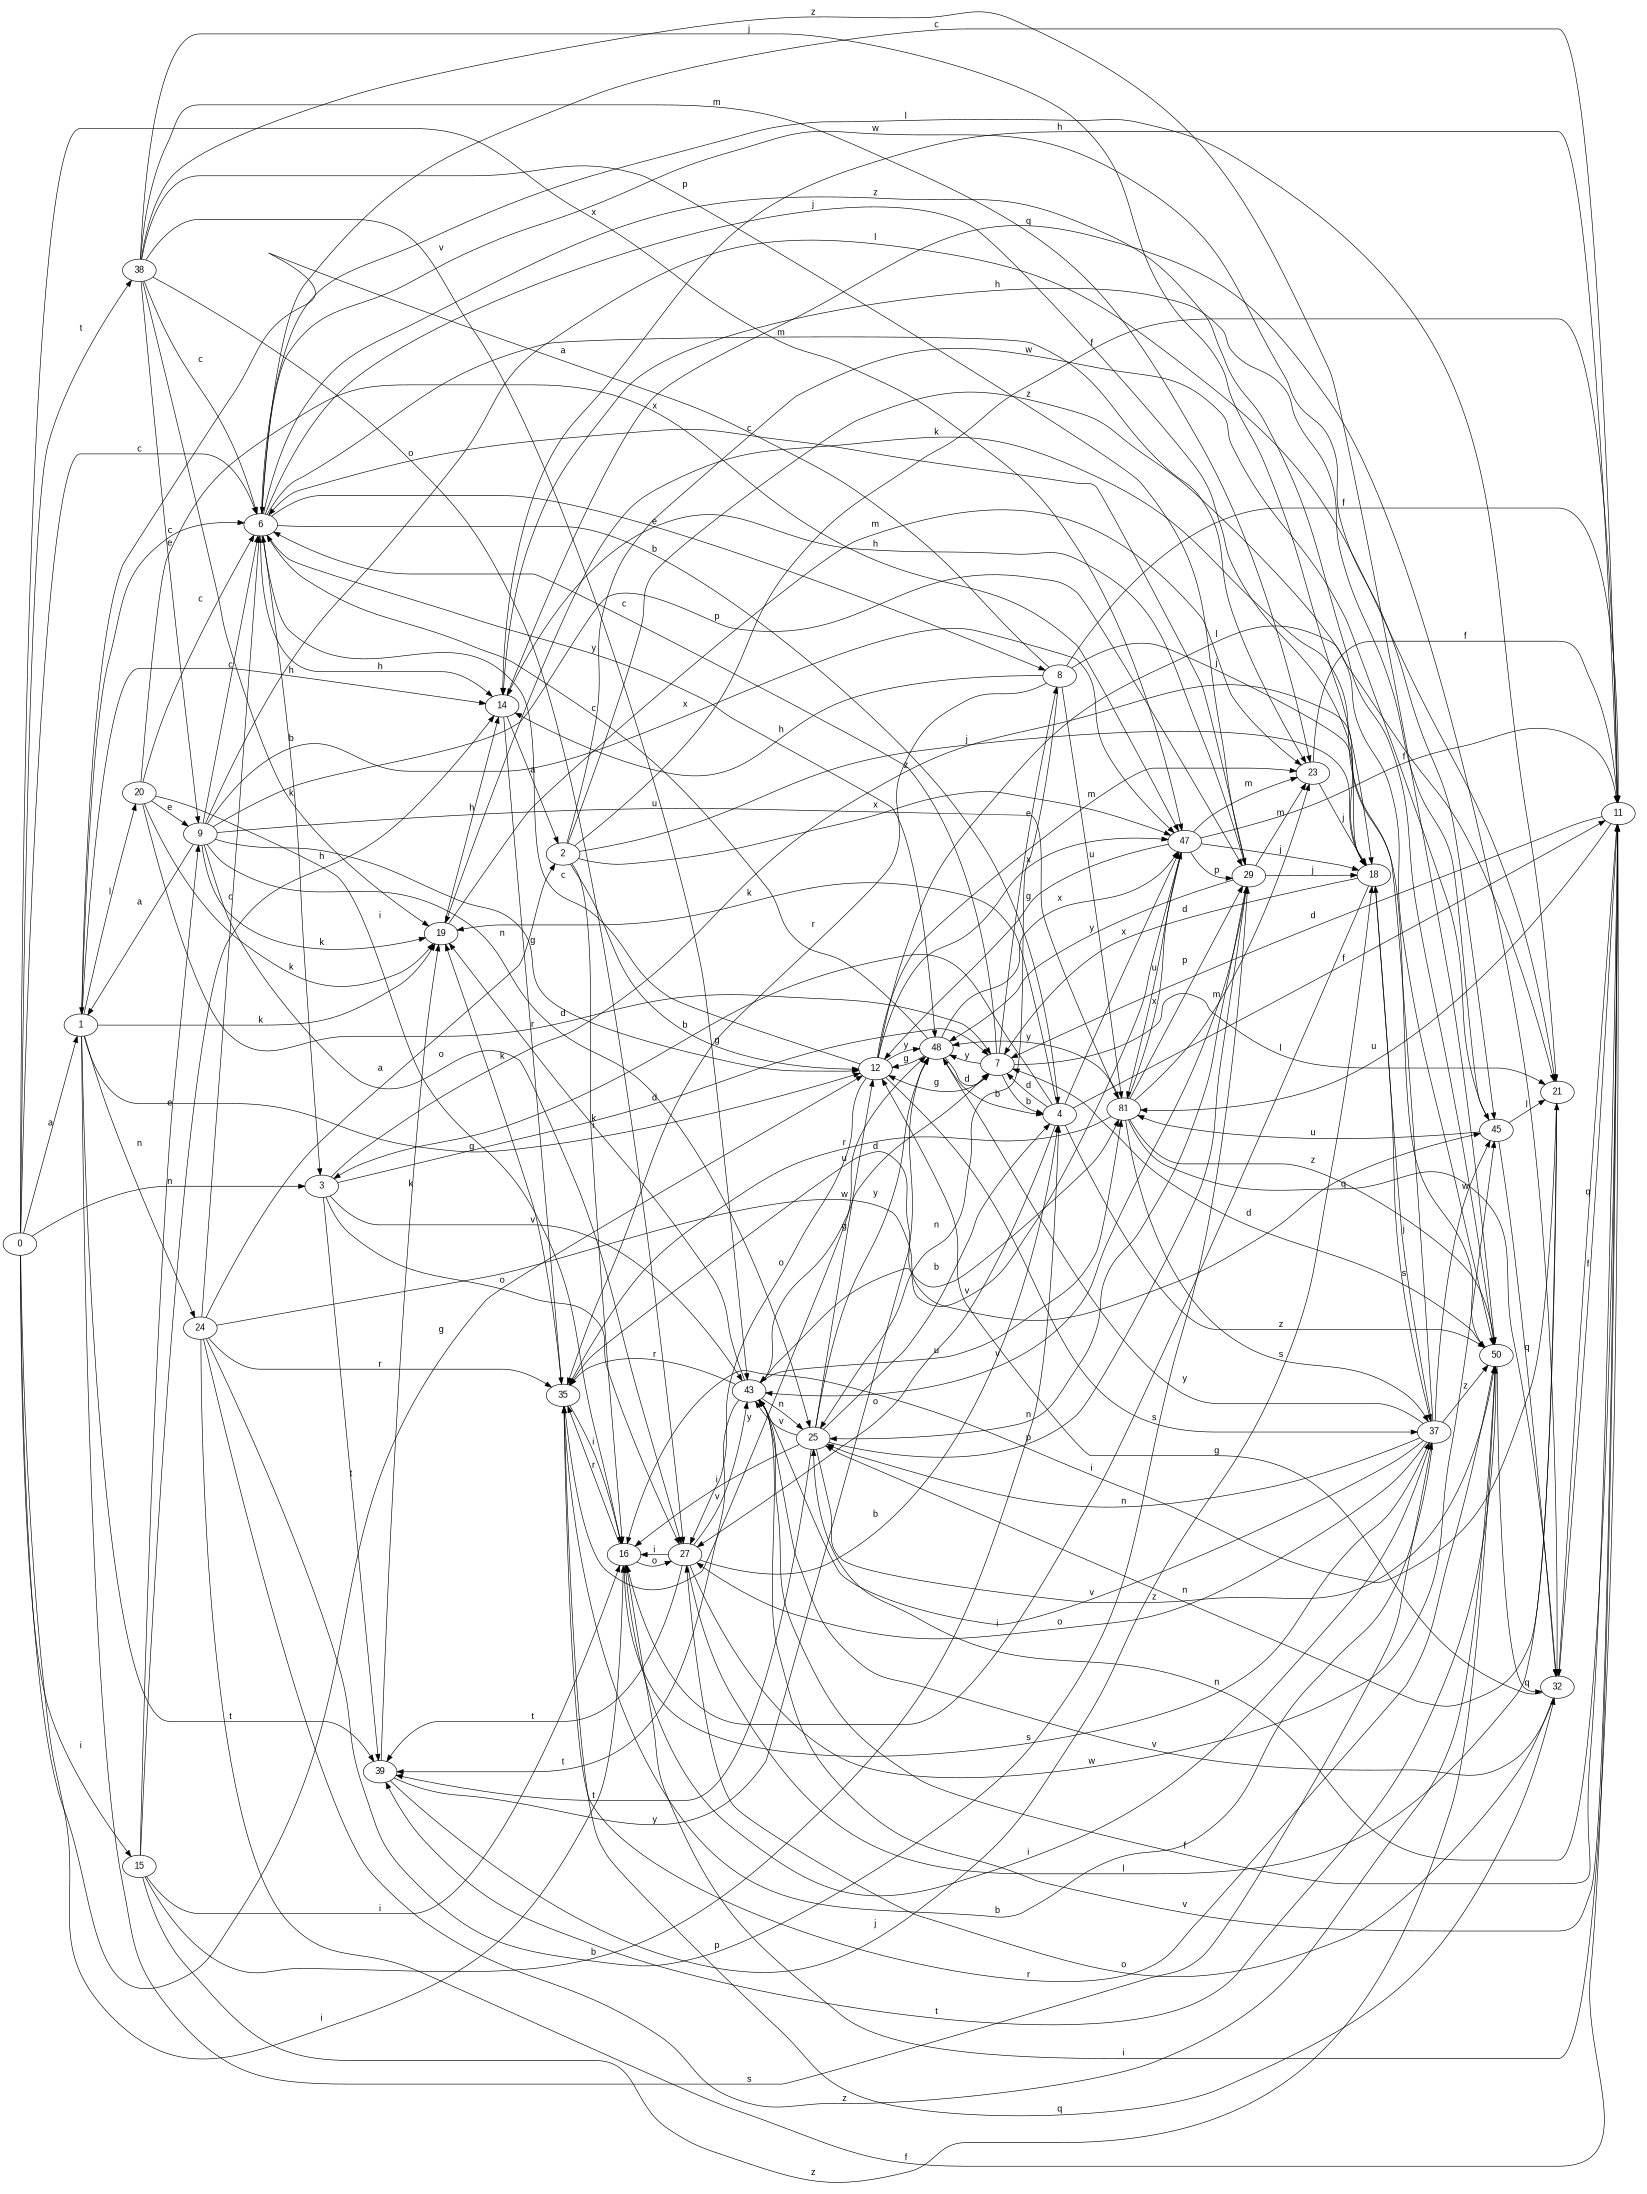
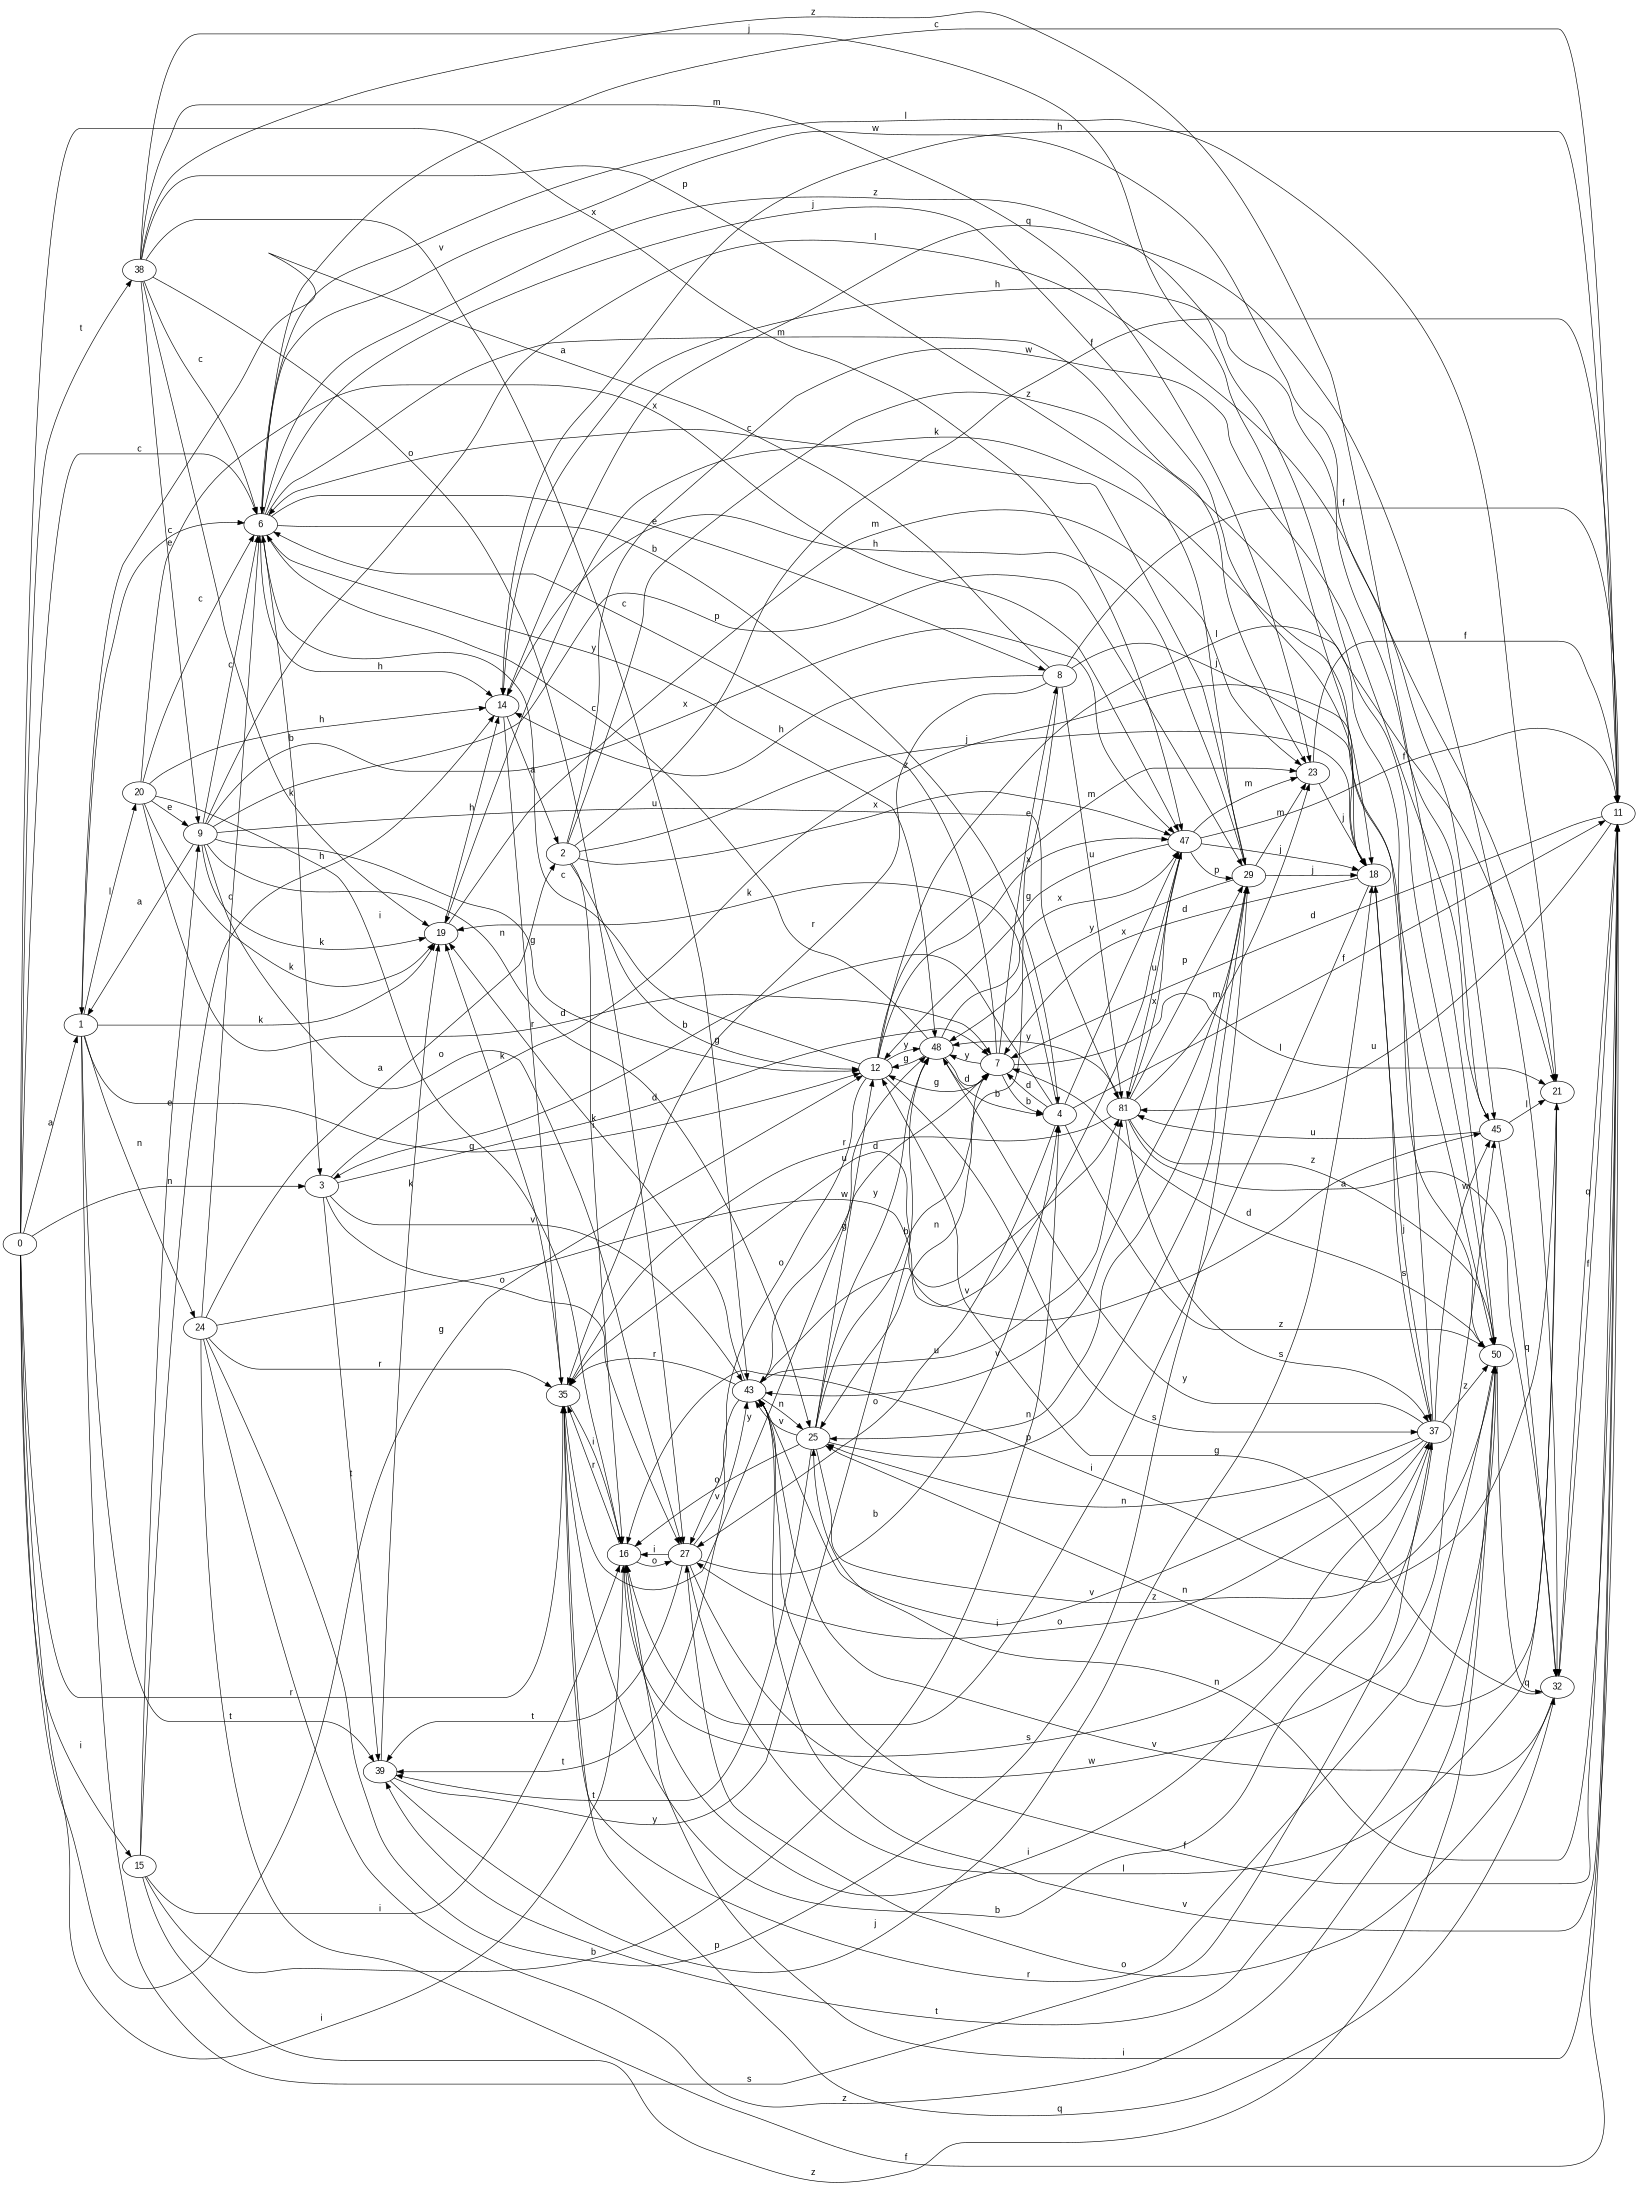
(135, 673) -> (309, 729)
(1343, 1184) -> (1343, 1184)
(941, 1296) -> (903, 1252)
(717, 1480) -> (717, 1480)
none -> (217, 1698)
